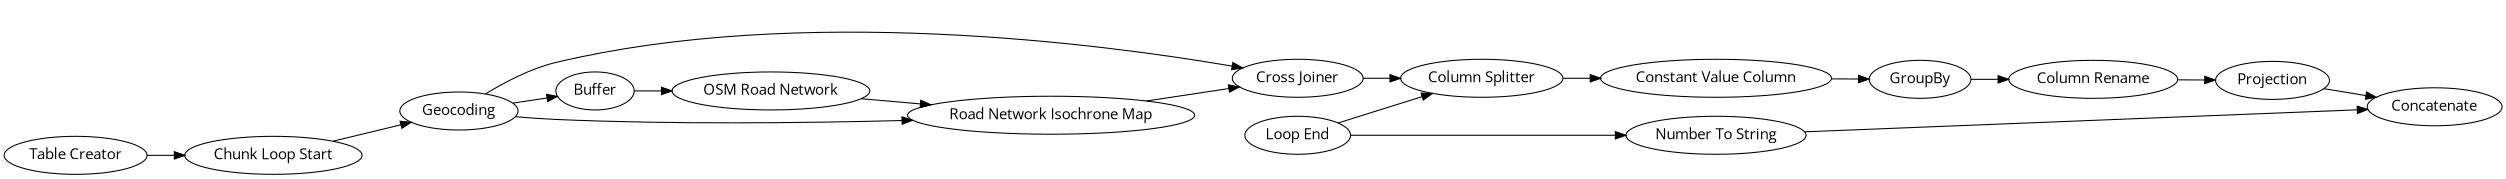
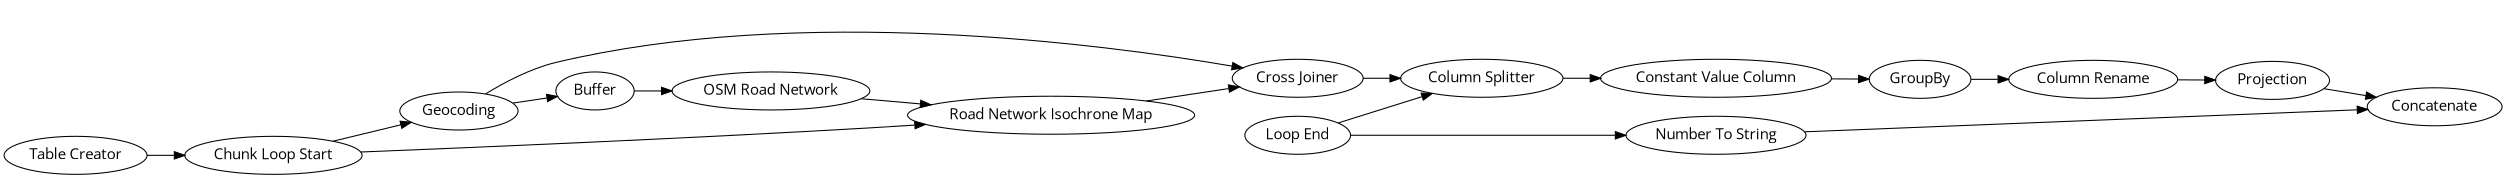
(709, 123) -> (638, 140)
